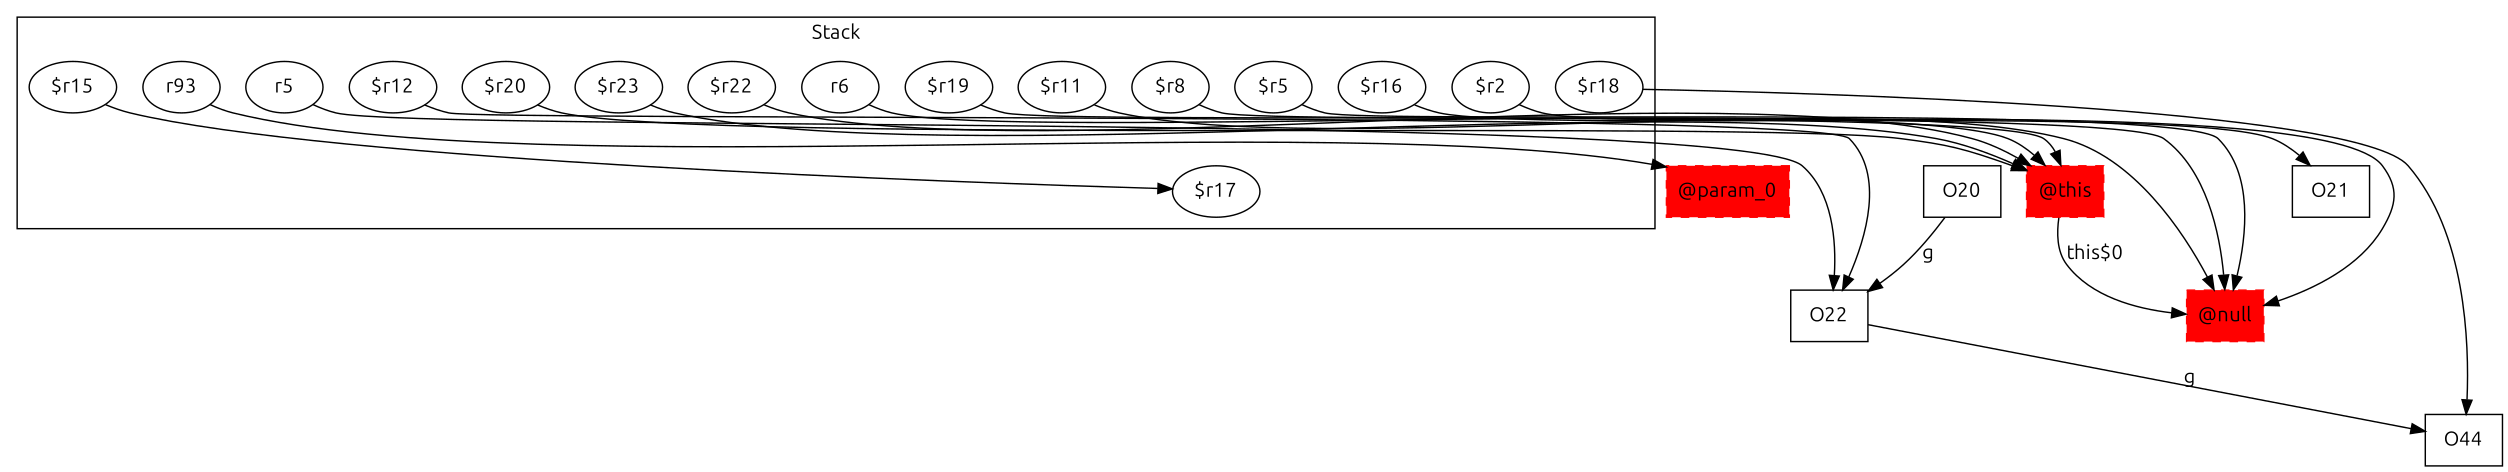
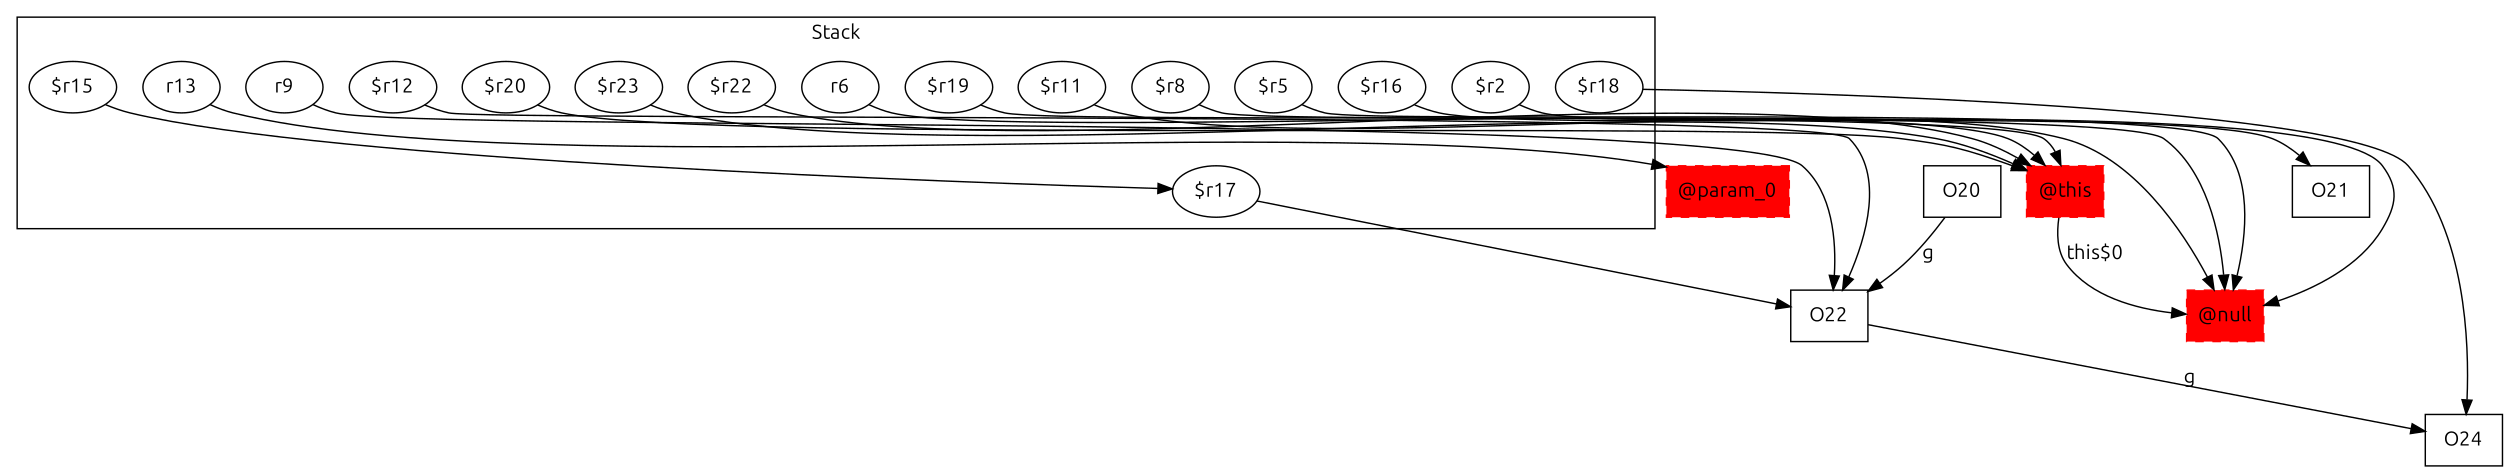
(182, 87) -> (182, 87)
(284, 87) -> (284, 87)
none -> (1517, 252)
(2464, 440) -> (2464, 440)
